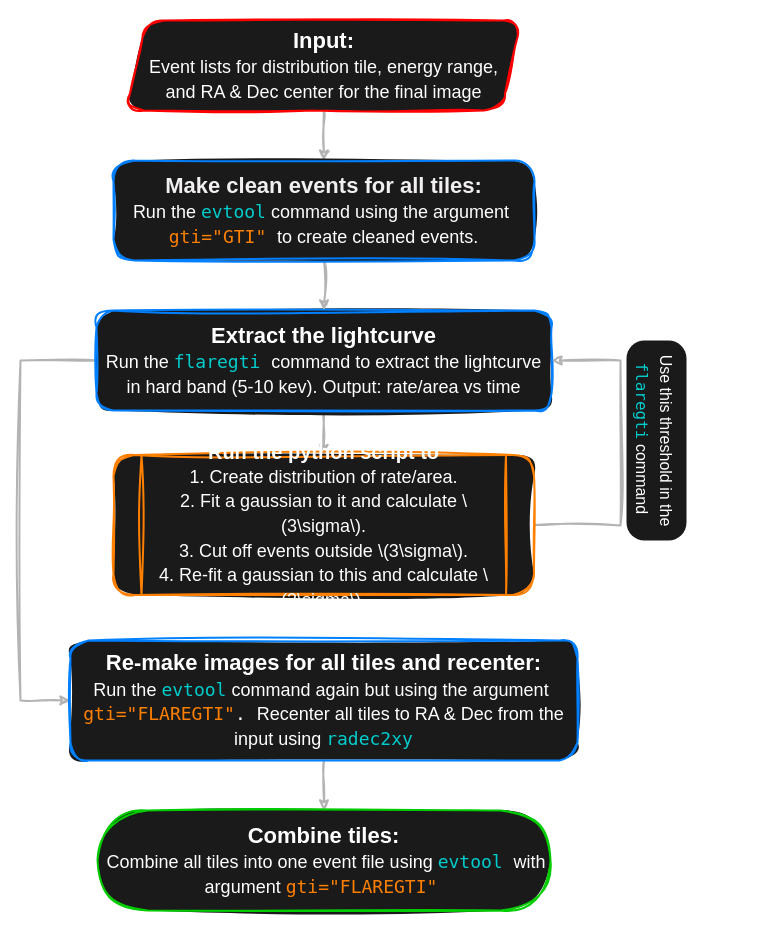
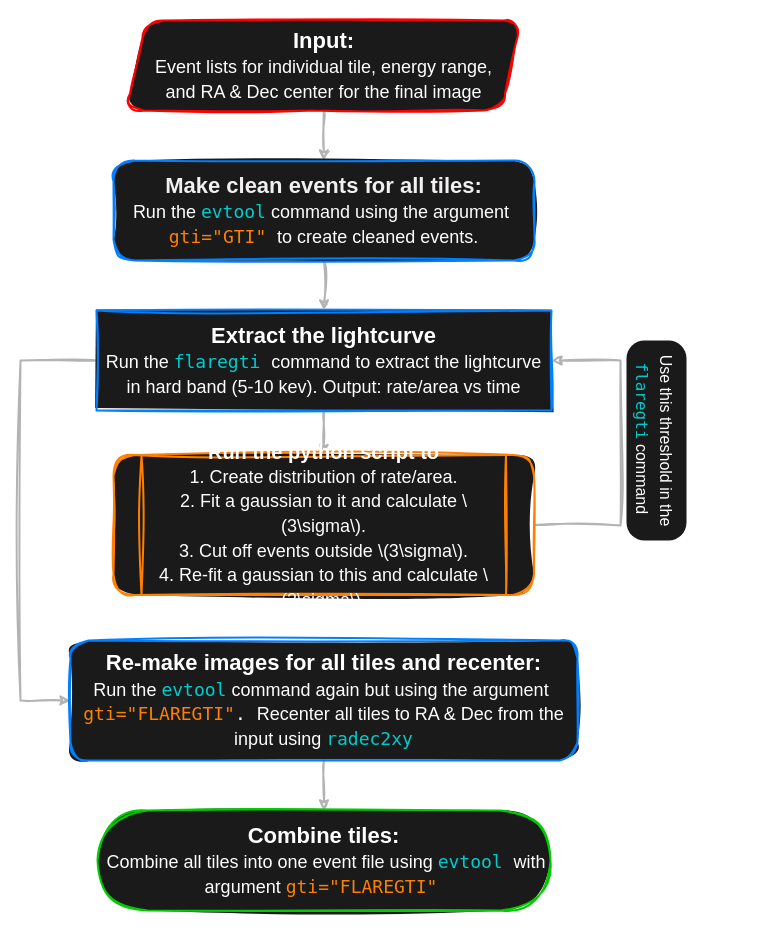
(324, 66) -> (324, 66)
(324, 361) -> (324, 361)
